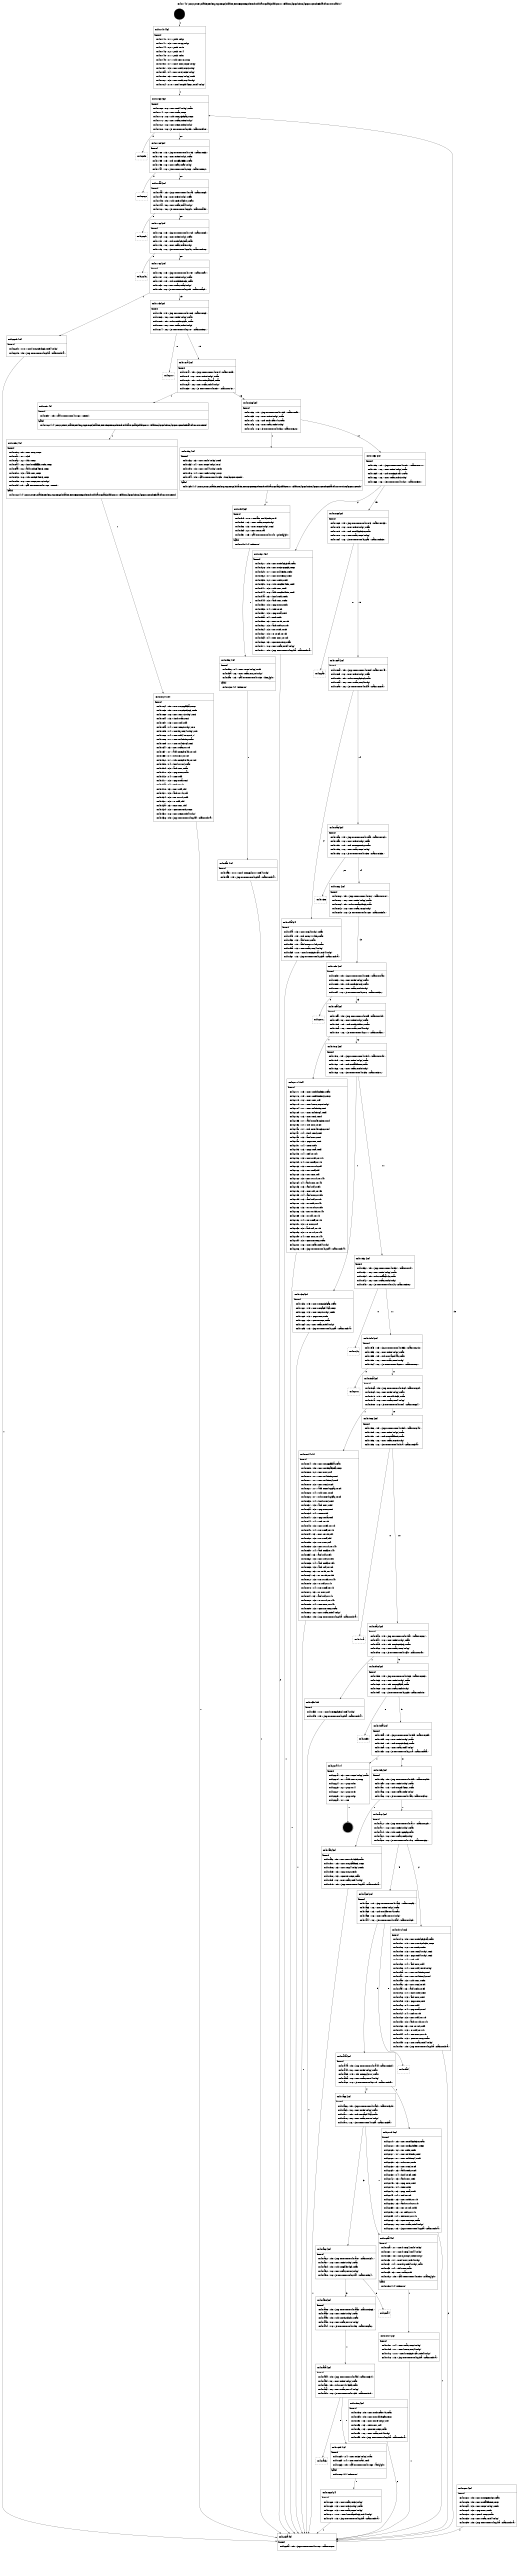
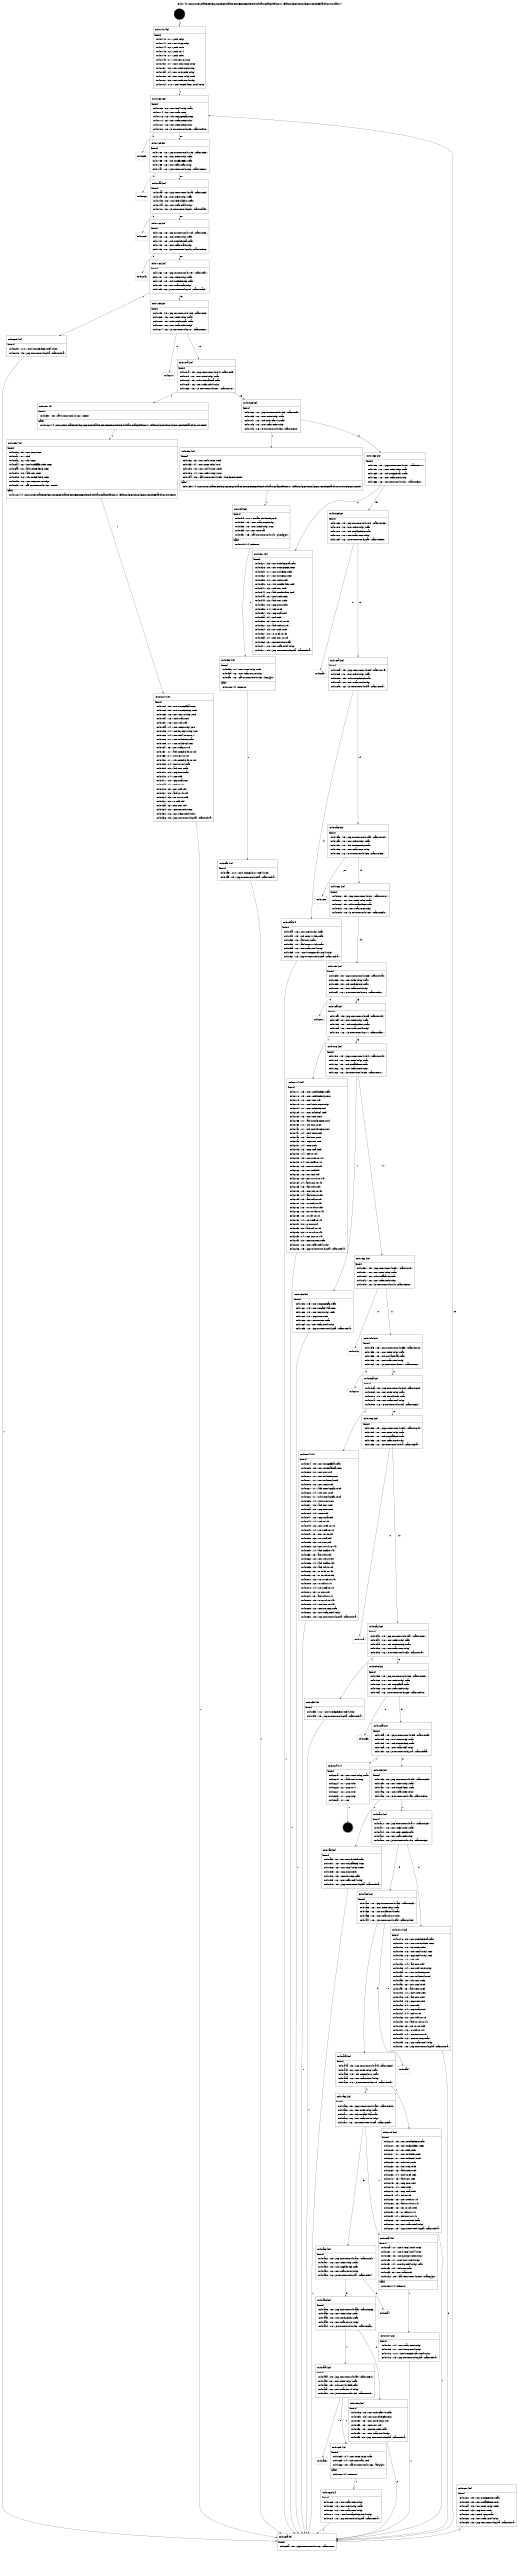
(279, 1595) -> none
none -> (376, 2362)
